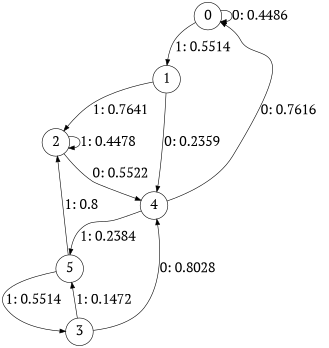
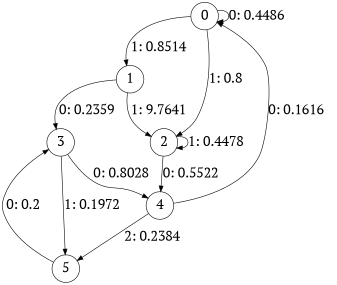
(208, 48) -> (164, 48)
(126, 111) -> (164, 111)
(294, 111) -> (301, 111)
(163, 140) -> (75, 90)
(63, 208) -> (207, 86)
(113, 237) -> (157, 237)
(38, 300) -> (33, 206)
(109, 300) -> (97, 206)
